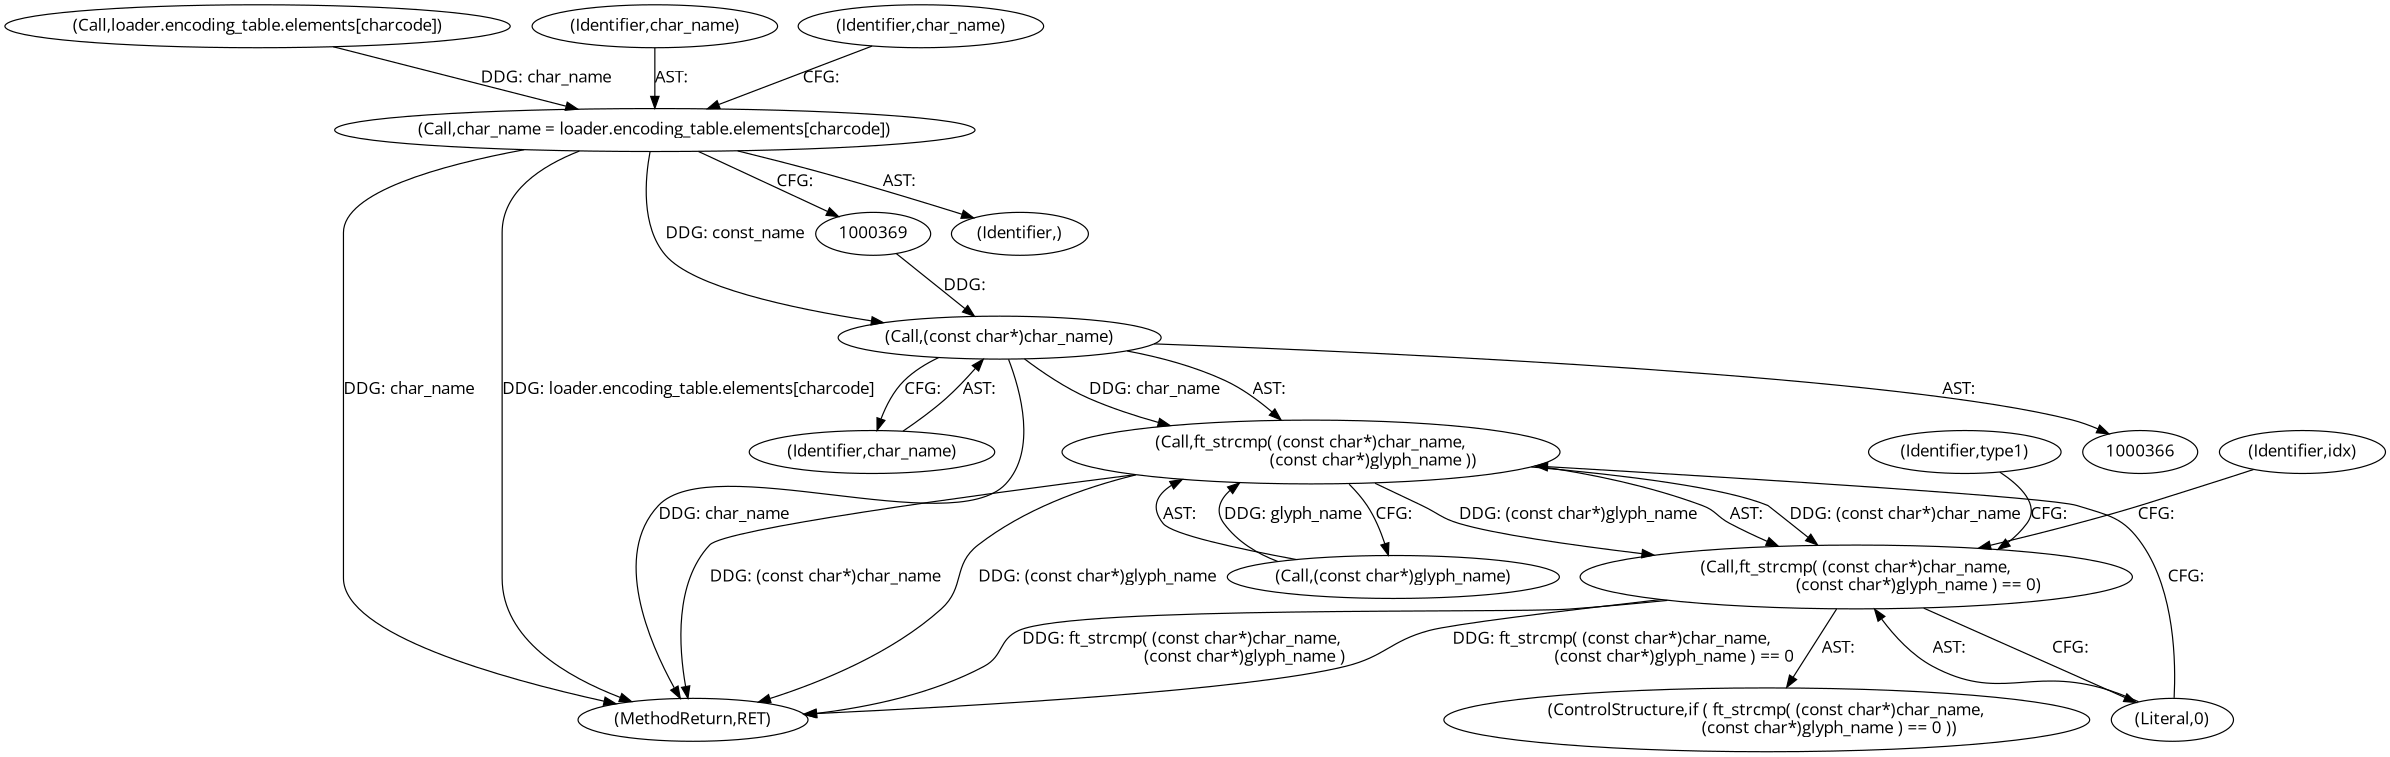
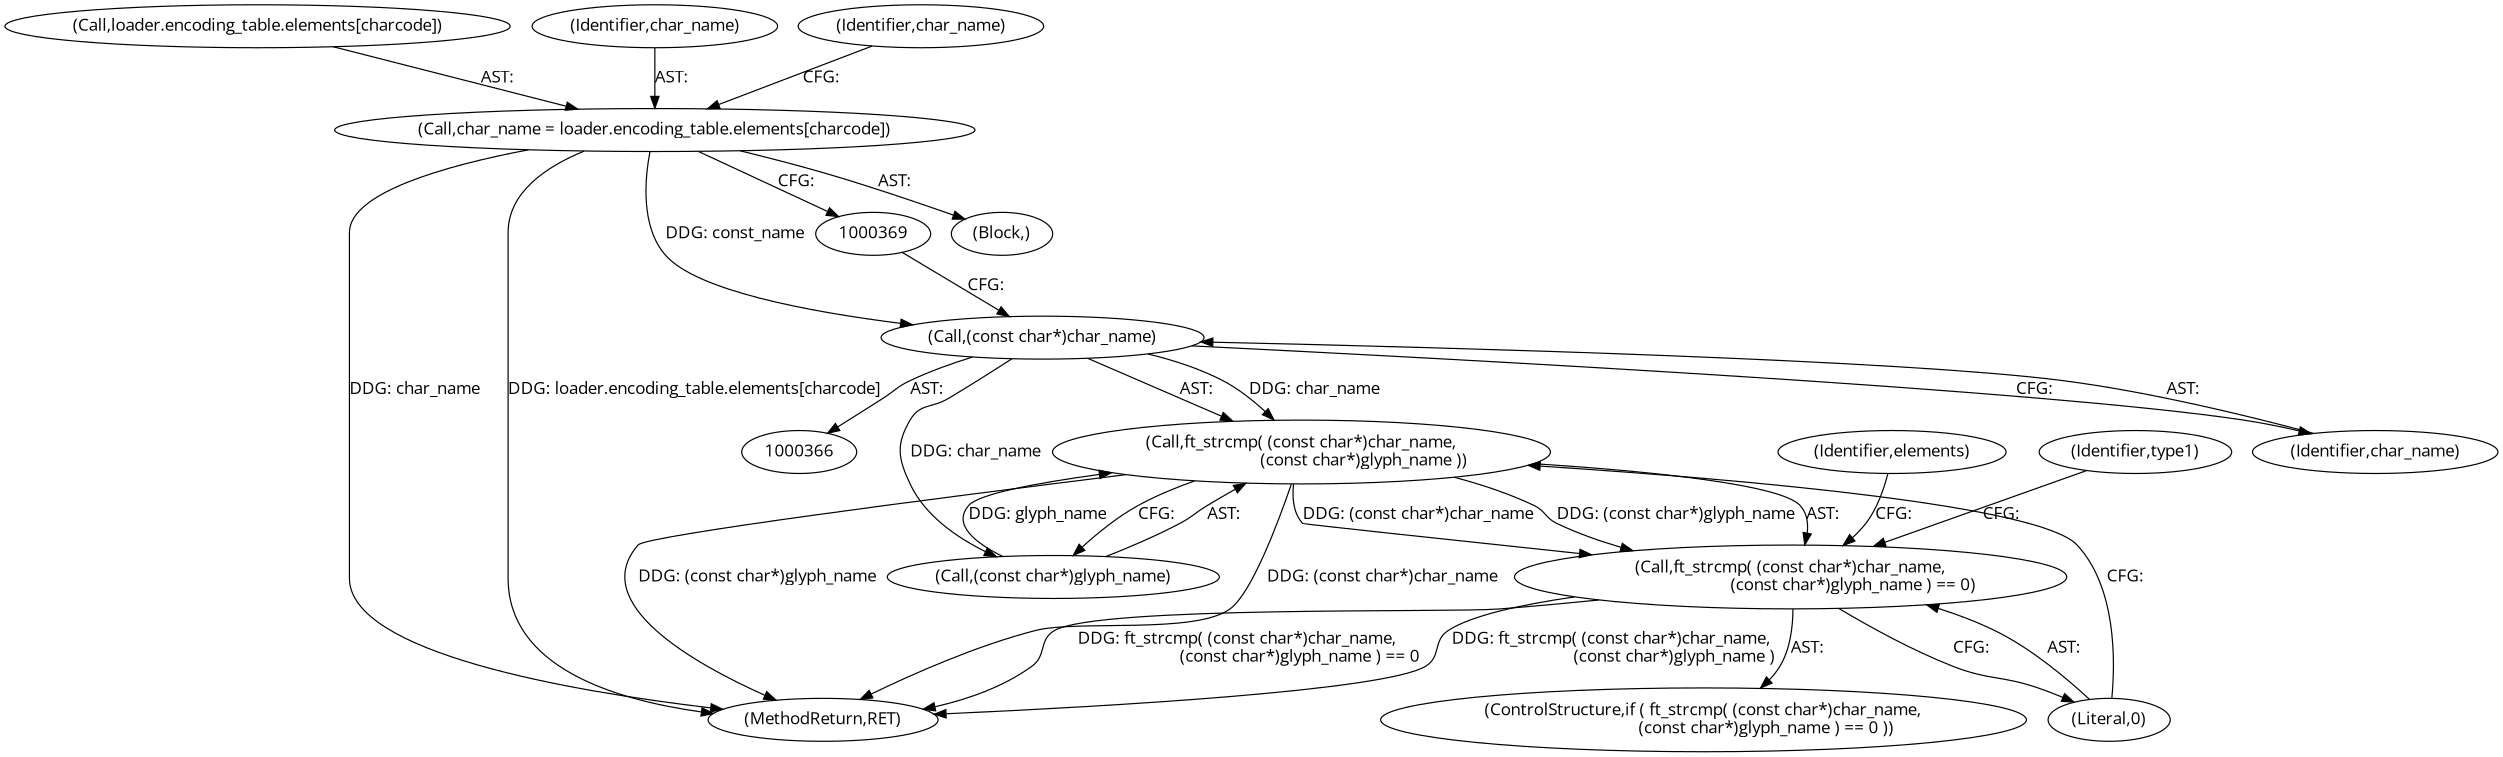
(546, 78) -> (500, 78)
(1020, 234) -> (1002, 234)
(967, 286) -> (988, 286)
(2302, 452) -> (1892, 452)
(800, 491) -> (901, 443)
